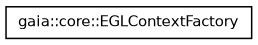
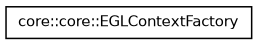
(129, 23) -> (129, 23)
